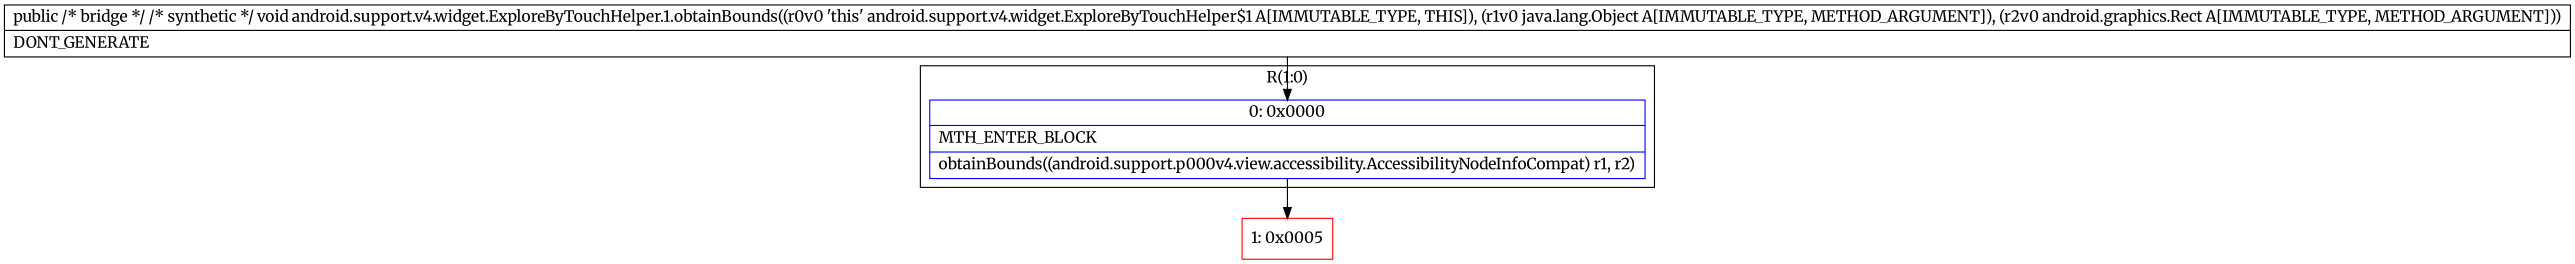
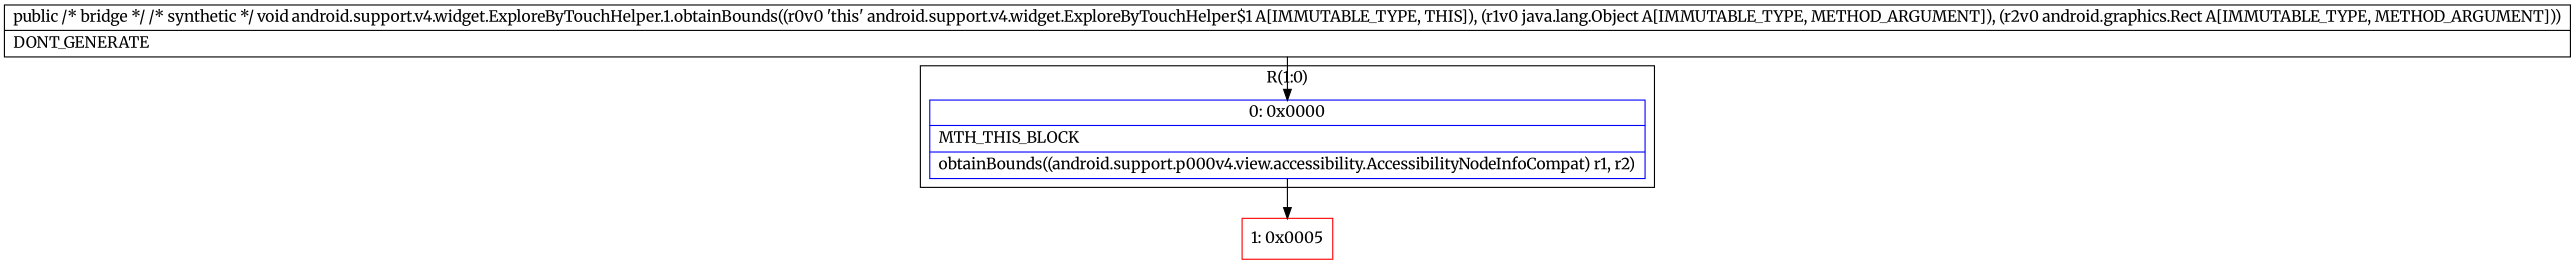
(1018, 138) -> (1009, 138)
